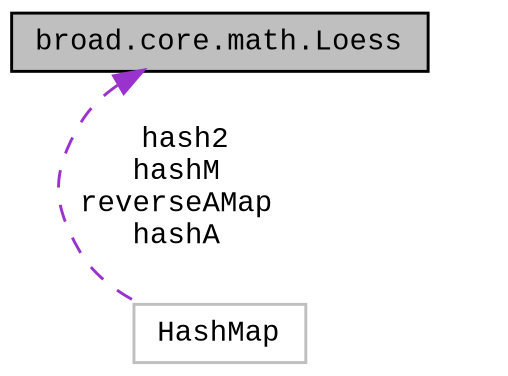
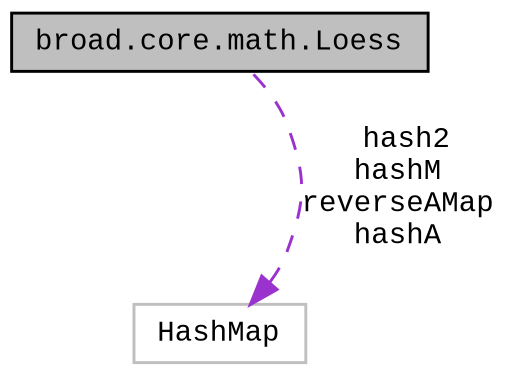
(60, 203) -> (301, 173)
